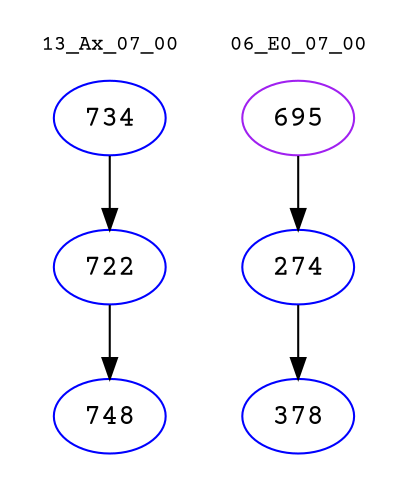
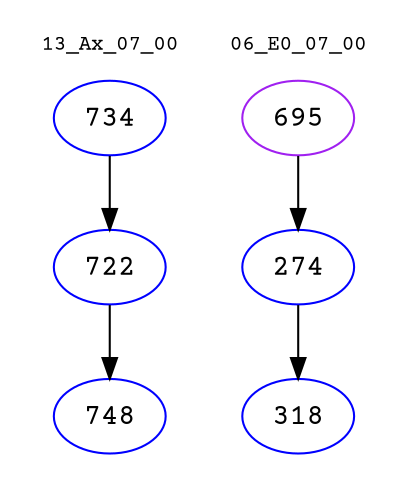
(298, 416) -> (298, 416)
